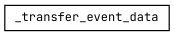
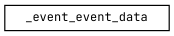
(87, 18) -> (87, 18)
